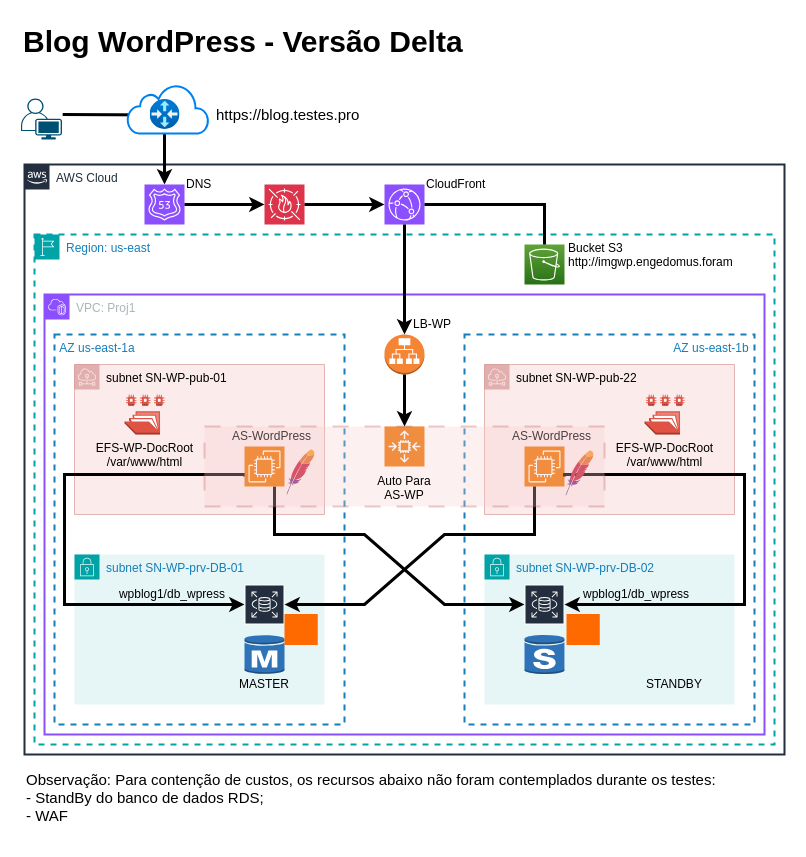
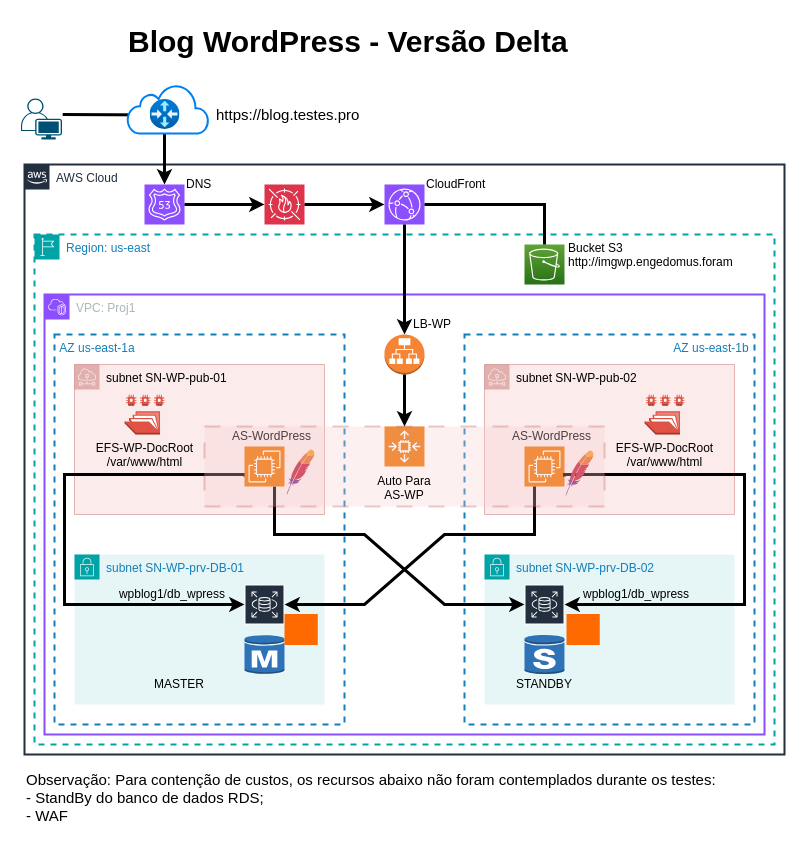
(241, 41) -> (346, 41)
(579, 379) -> (579, 379)
(265, 685) -> (180, 685)
(675, 685) -> (545, 685)
